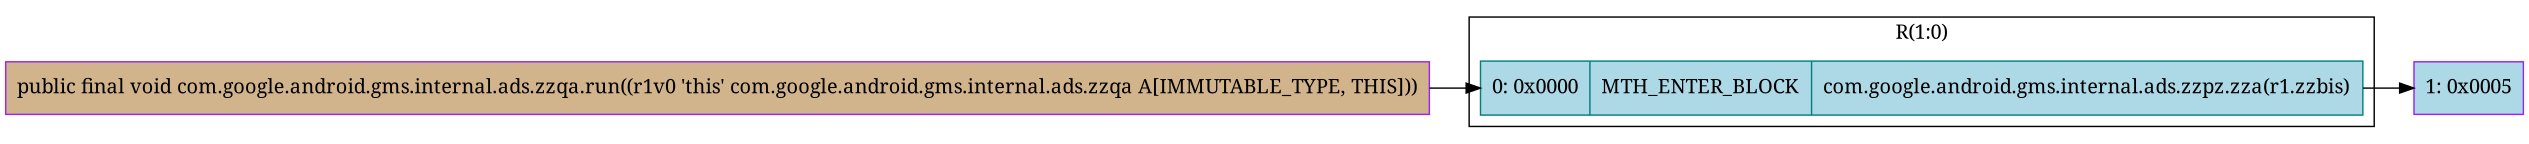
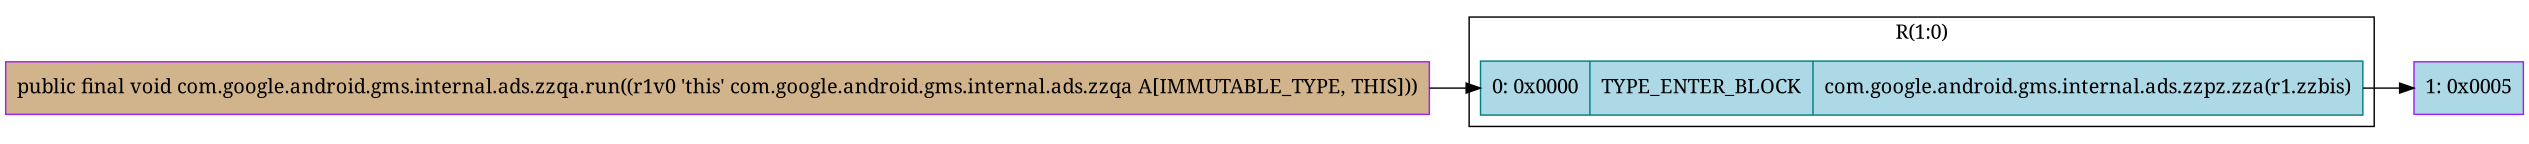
(1700, 87) -> (1701, 87)
